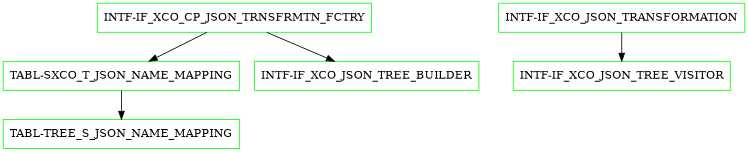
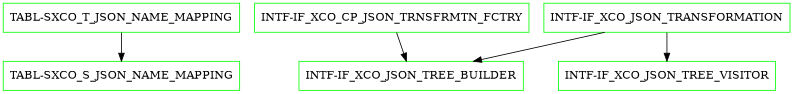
(182, 45) -> none
none -> (543, 46)
(121, 134) -> (121, 76)
